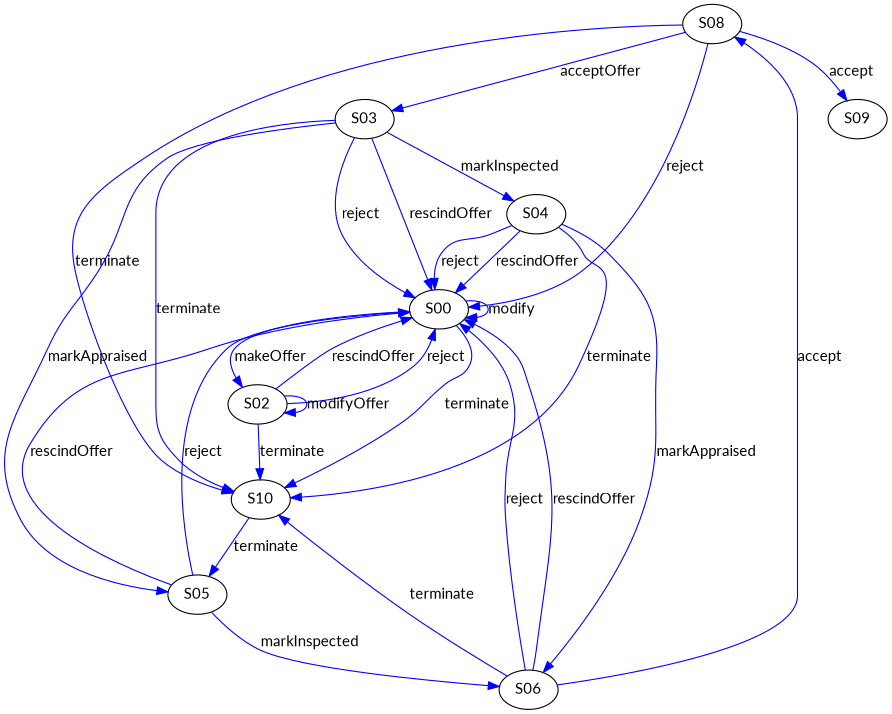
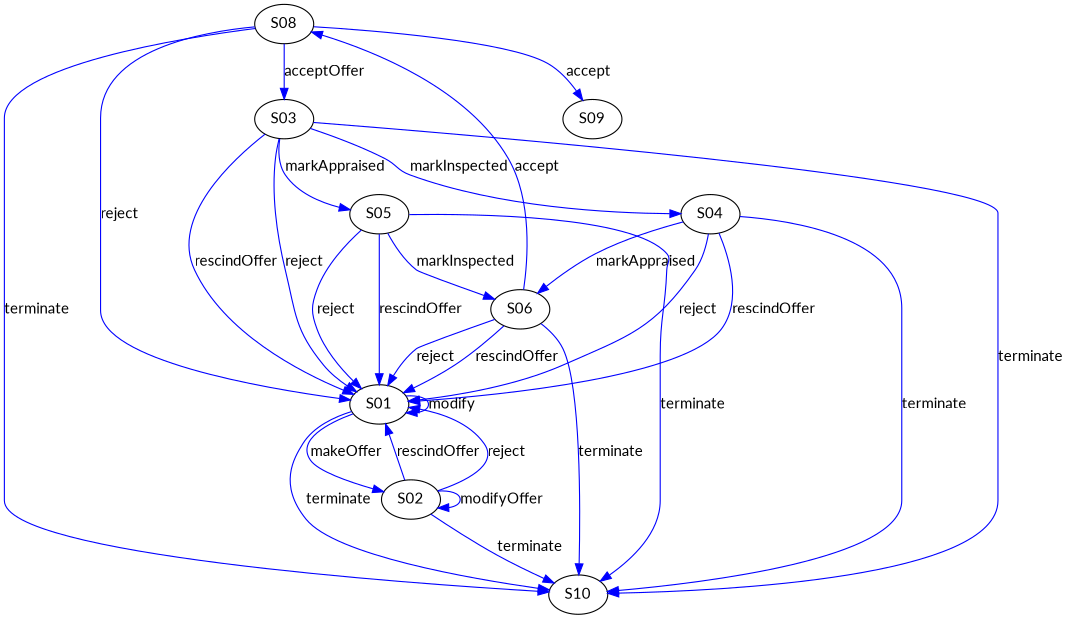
(439, 309) -> (379, 404)
(232, 542) -> (665, 291)
